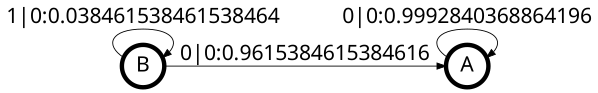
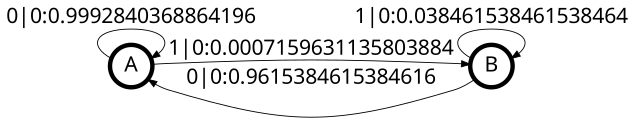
none -> (307, 60)
